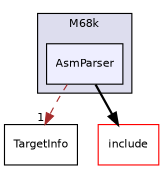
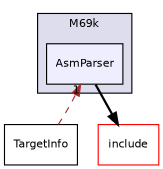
(85, 24) -> (85, 24)
(57, 101) -> (67, 110)
